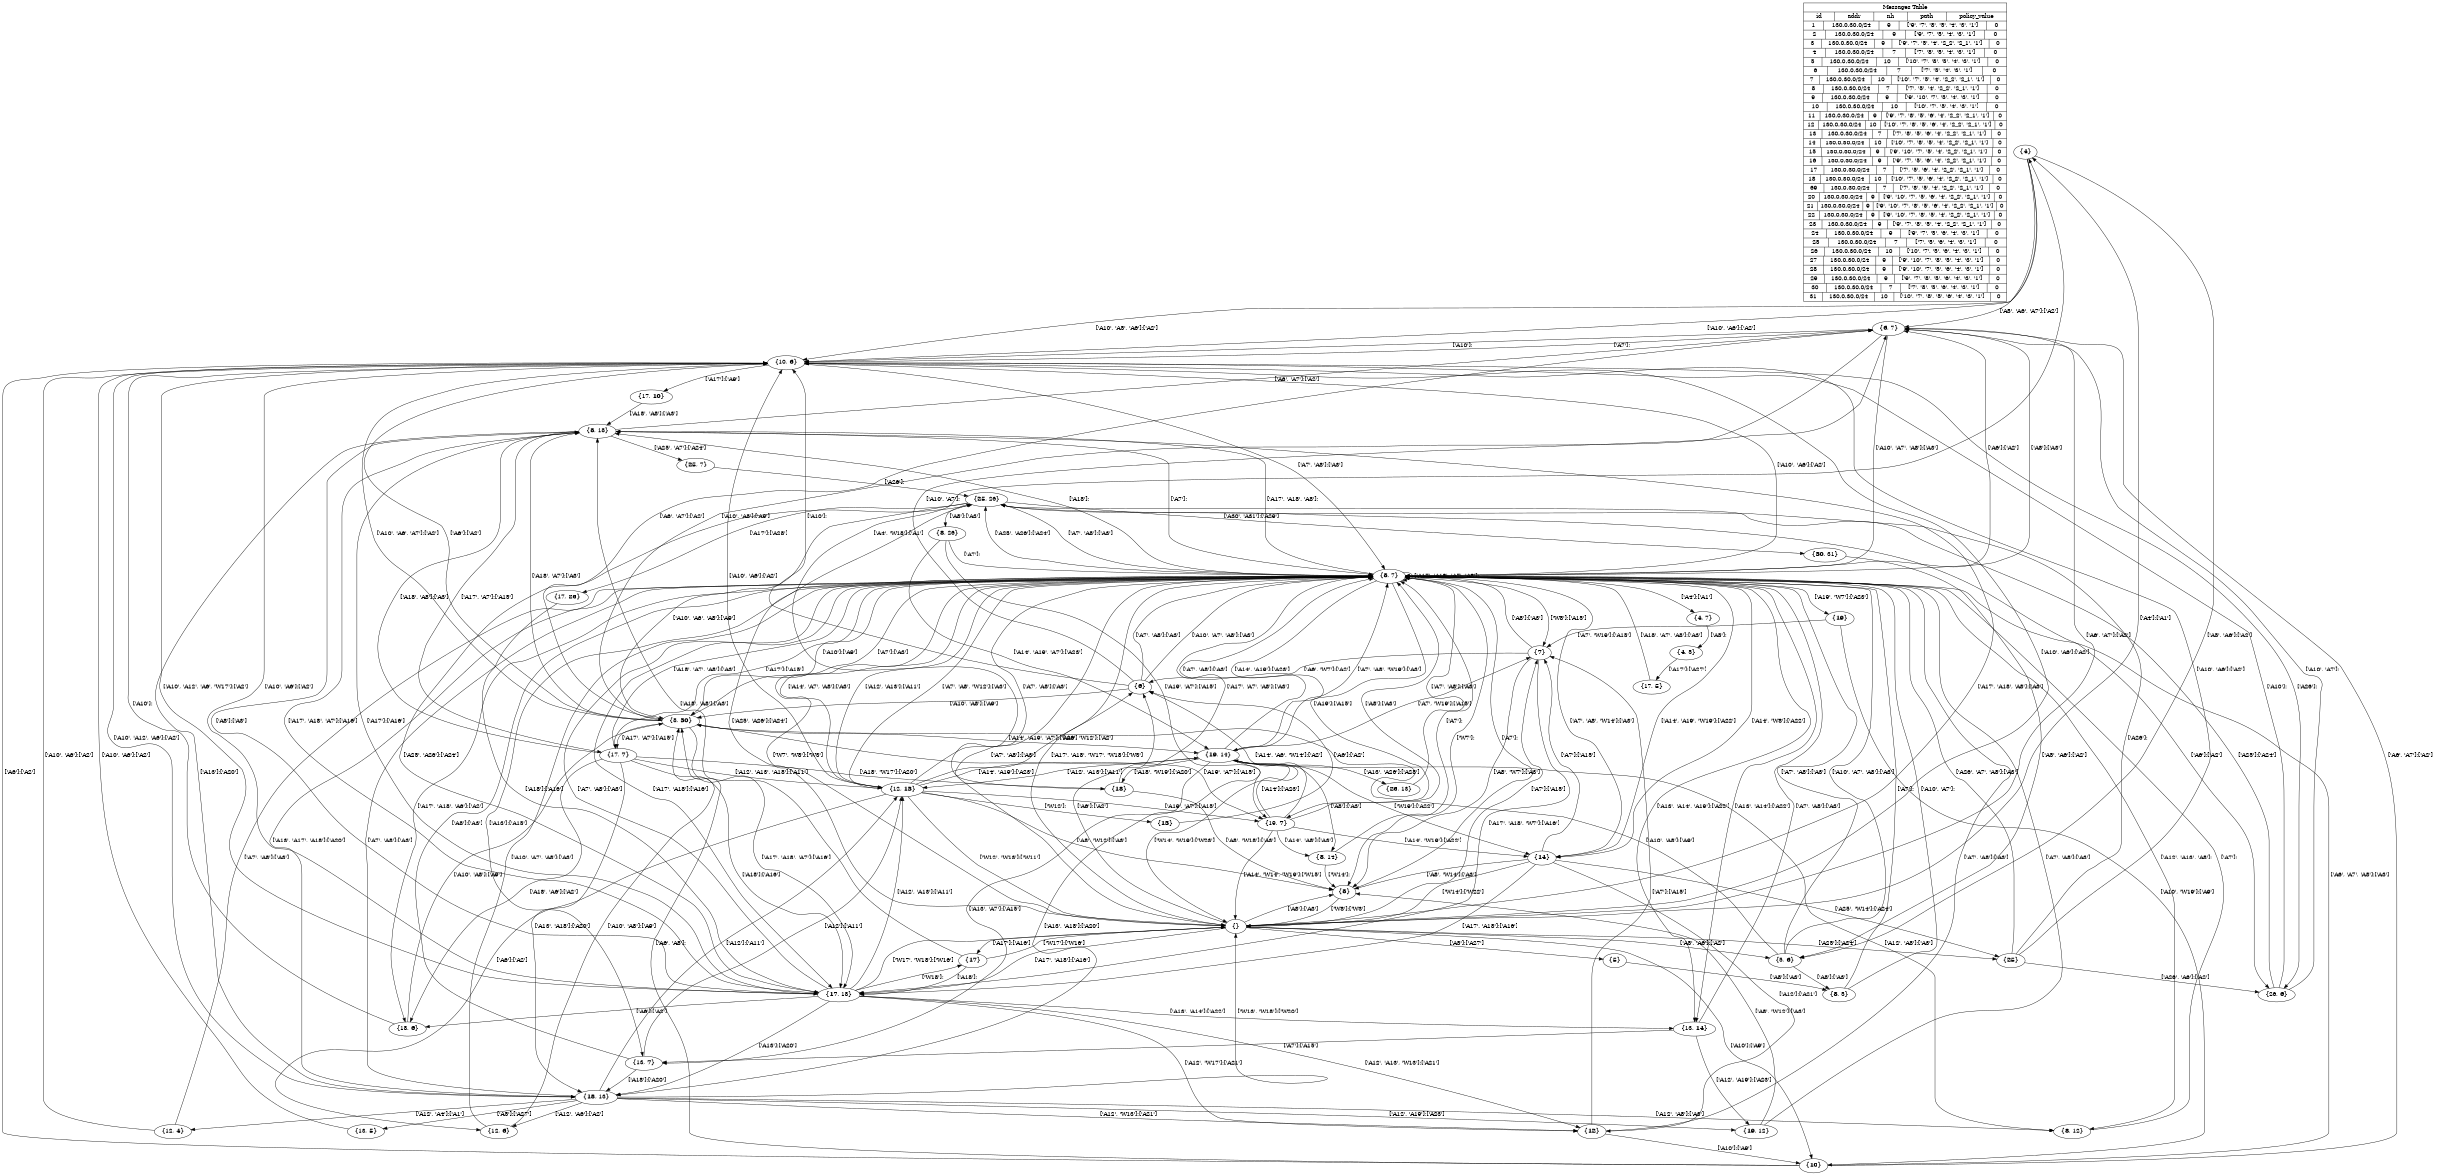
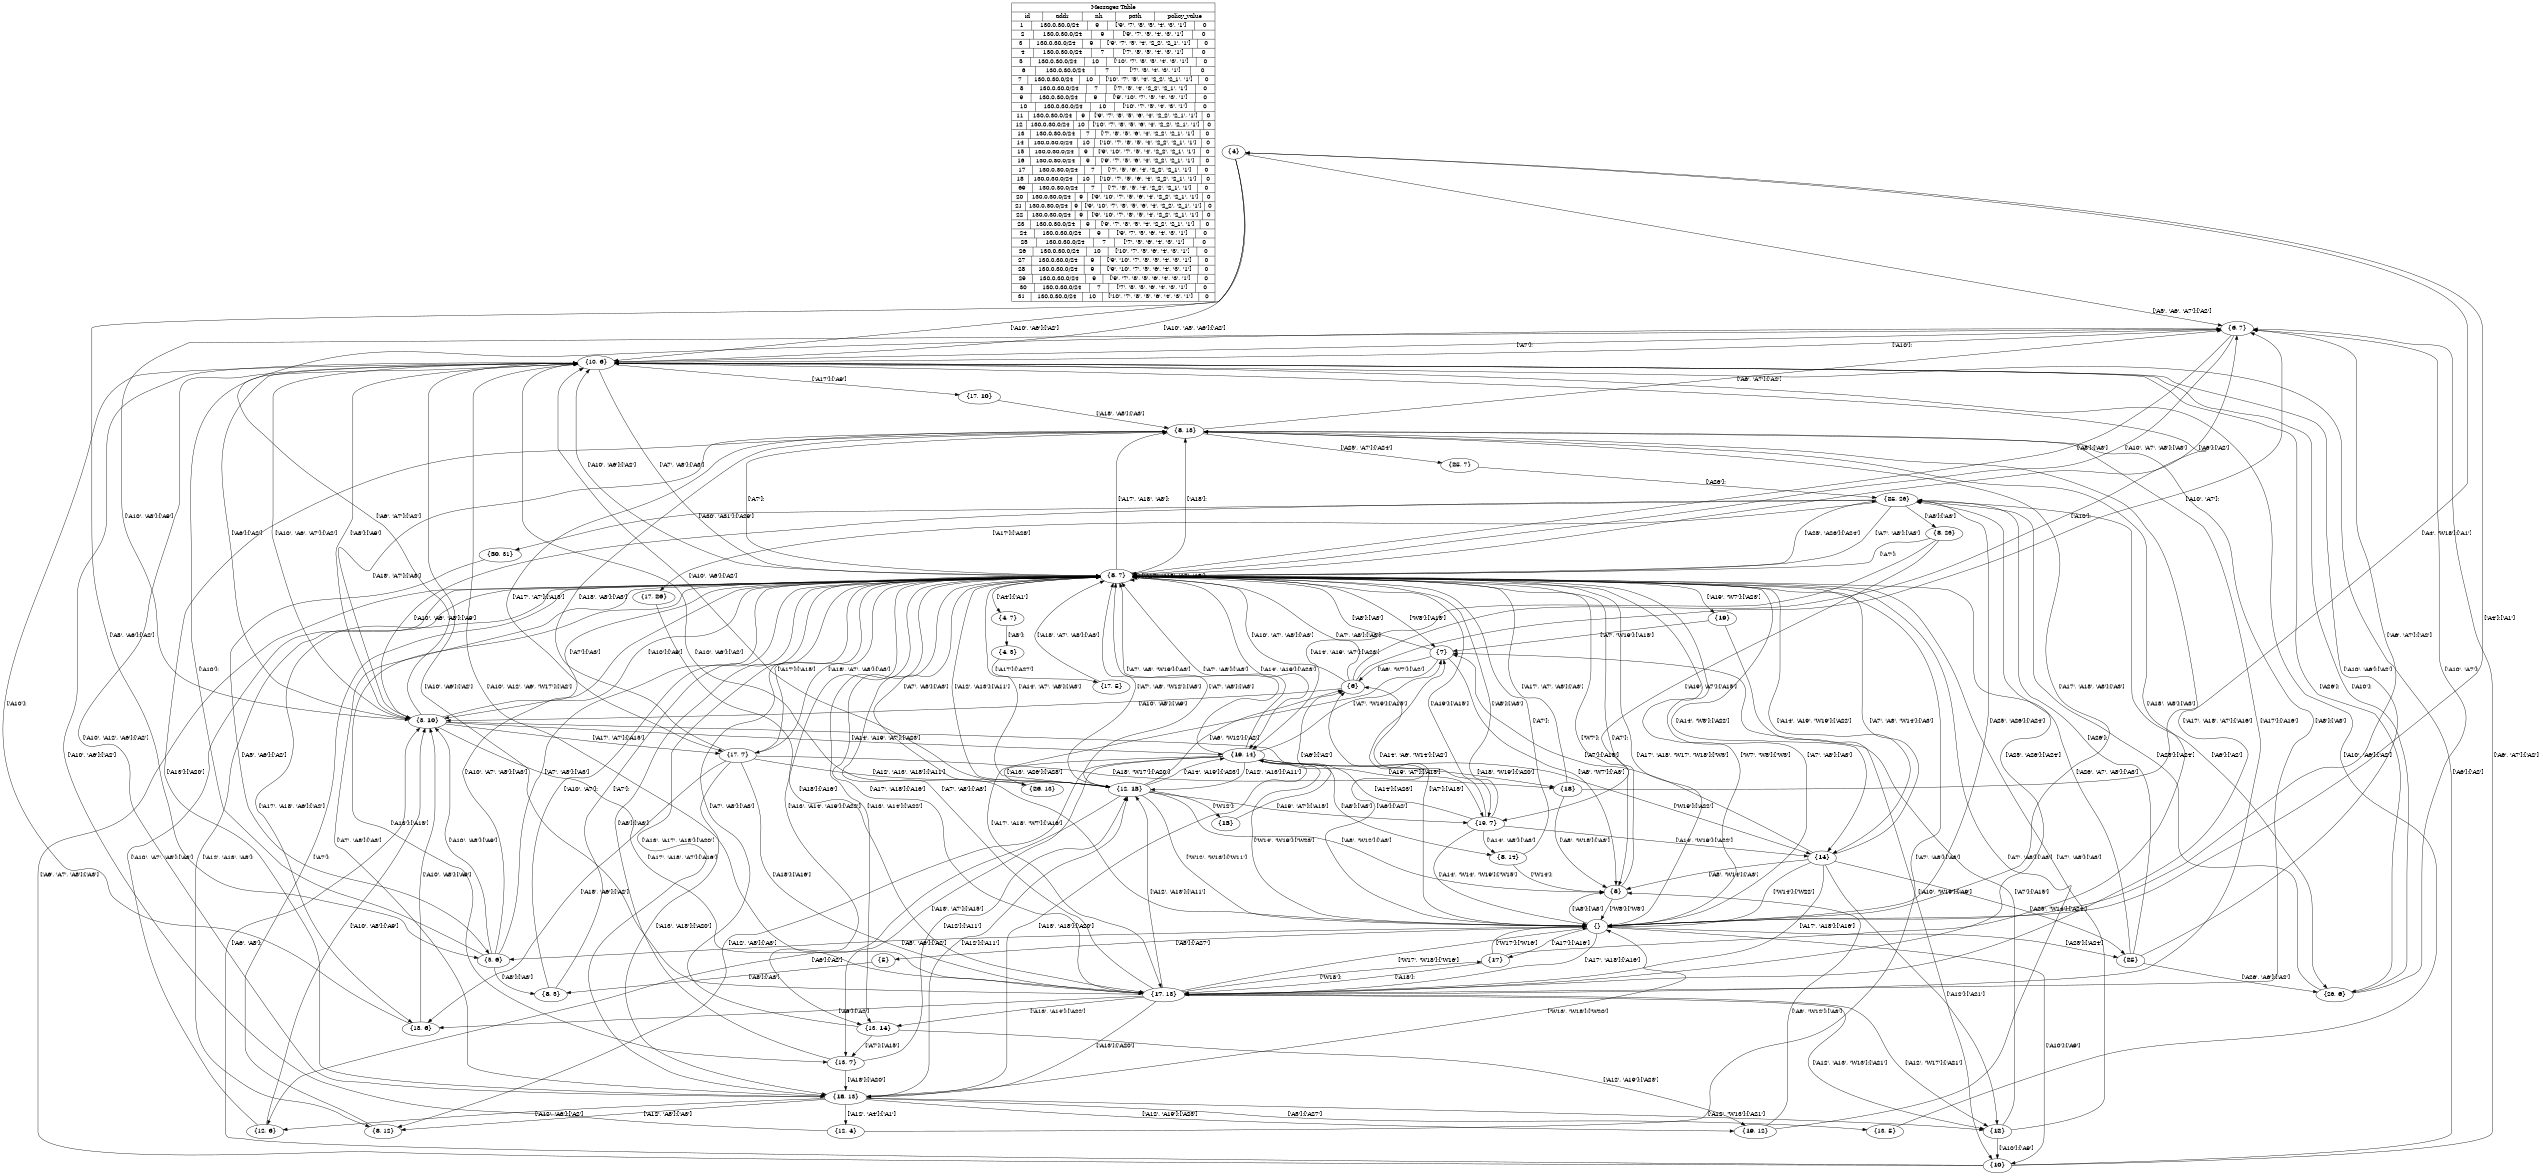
none -> (353, 456)
none -> (191, 573)
(684, 721) -> (431, 721)
